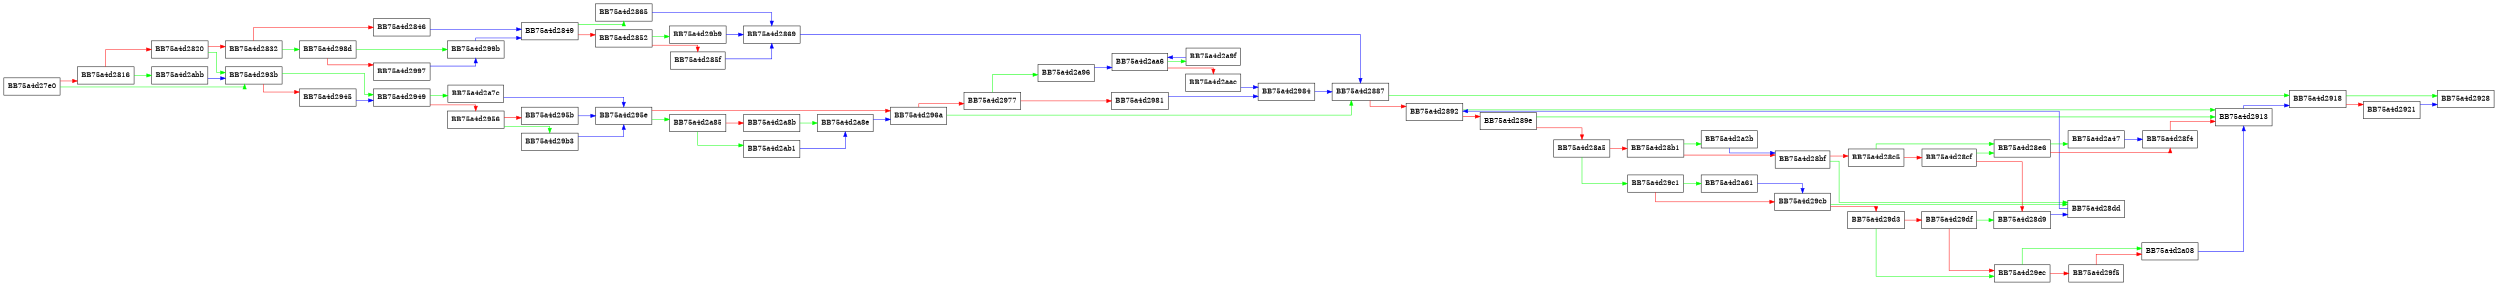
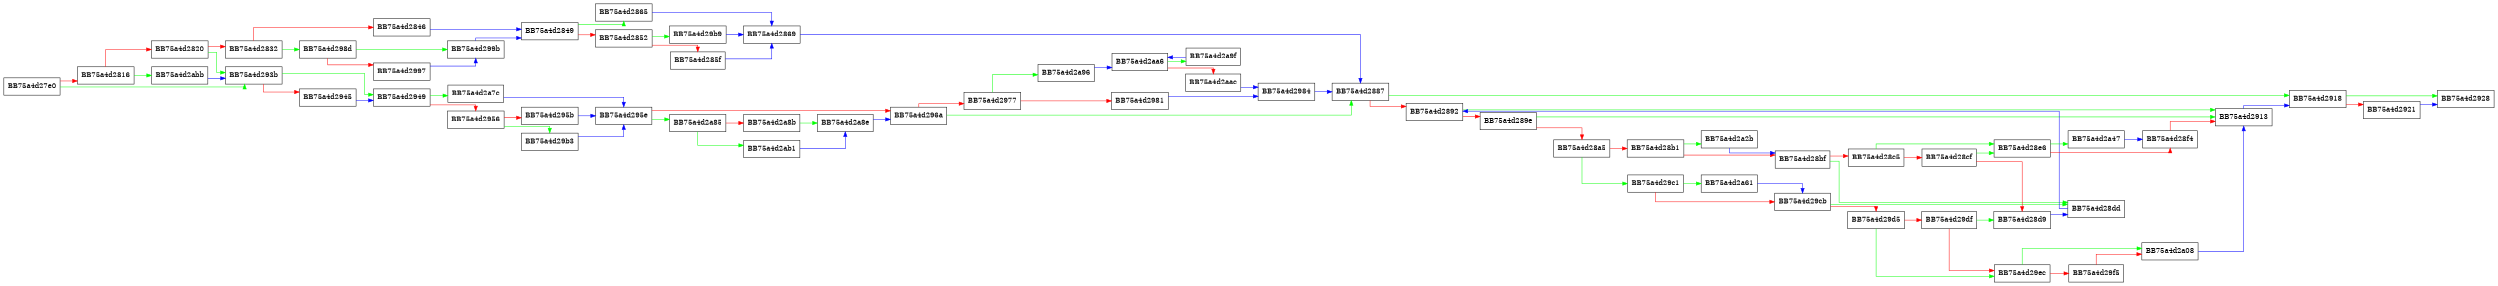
(1876, 220) -> (1876, 220)
